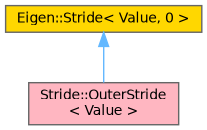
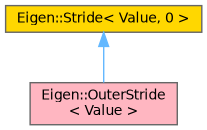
(104, 104) -> (104, 104)
